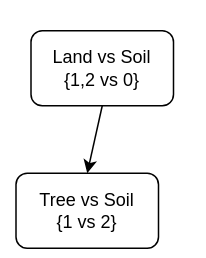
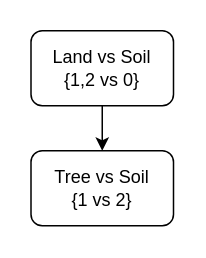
(87, 211) -> (102, 188)
